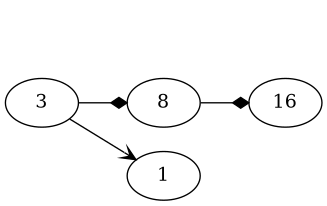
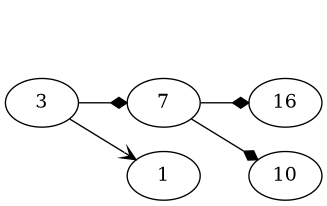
(164, 103) -> (164, 103)
none -> (285, 176)
